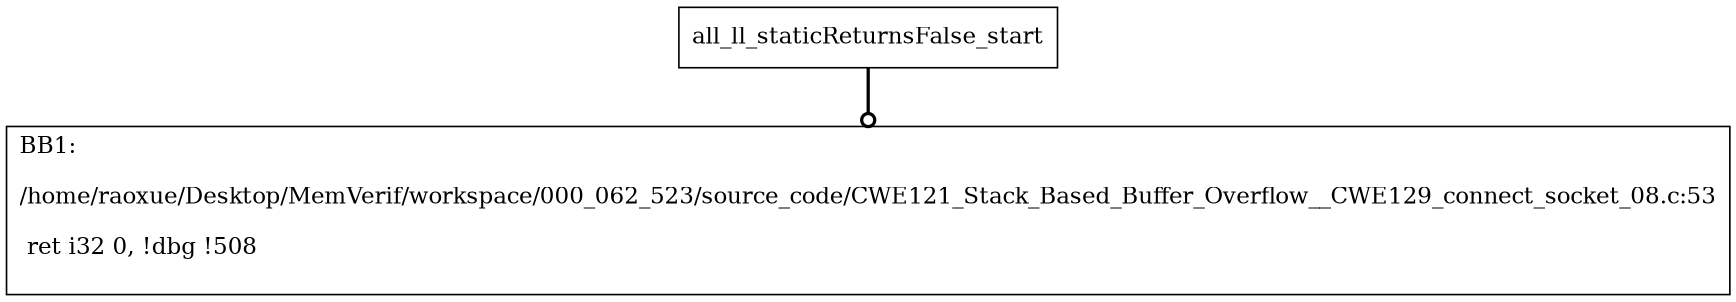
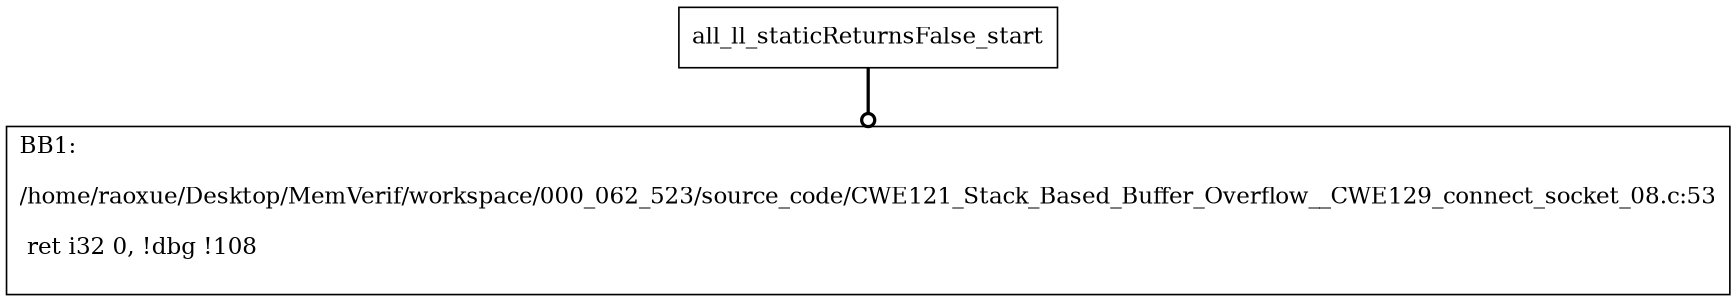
(139, 247) -> (139, 247)
